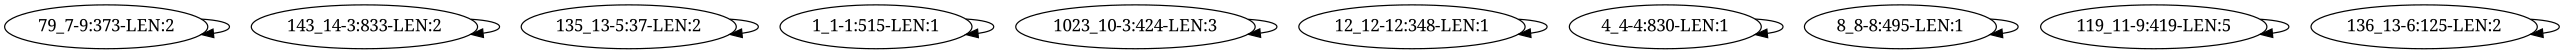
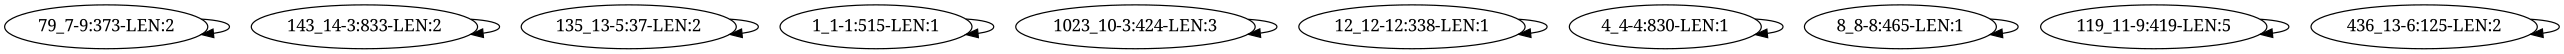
(1412, 27) -> (1412, 27)
(1900, 27) -> (1900, 27)
(2424, 27) -> (2424, 27)
